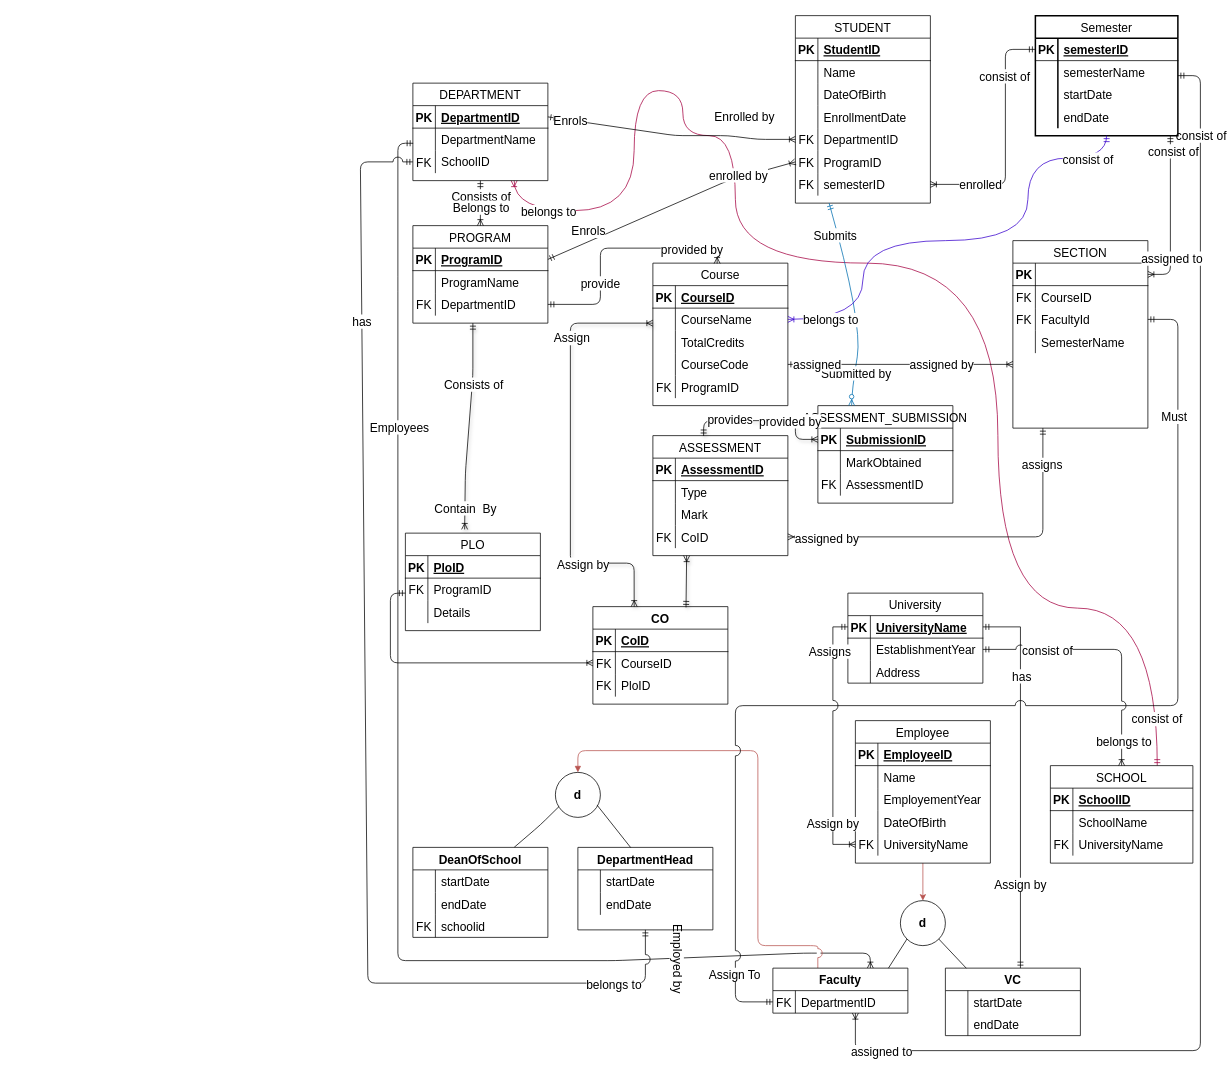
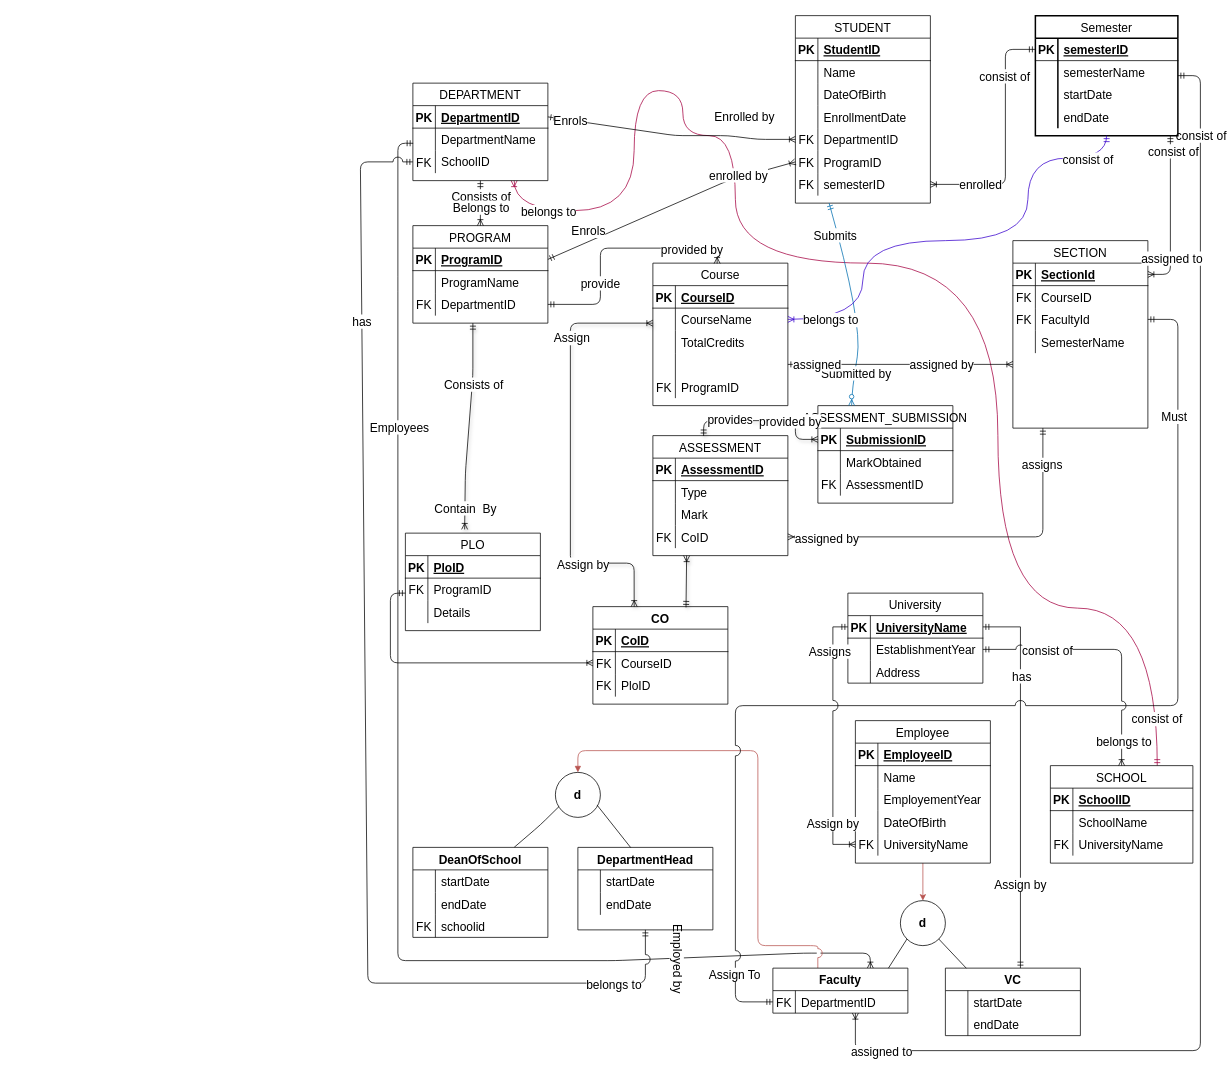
none -> (1092, 274)
(732, 364) -> none
